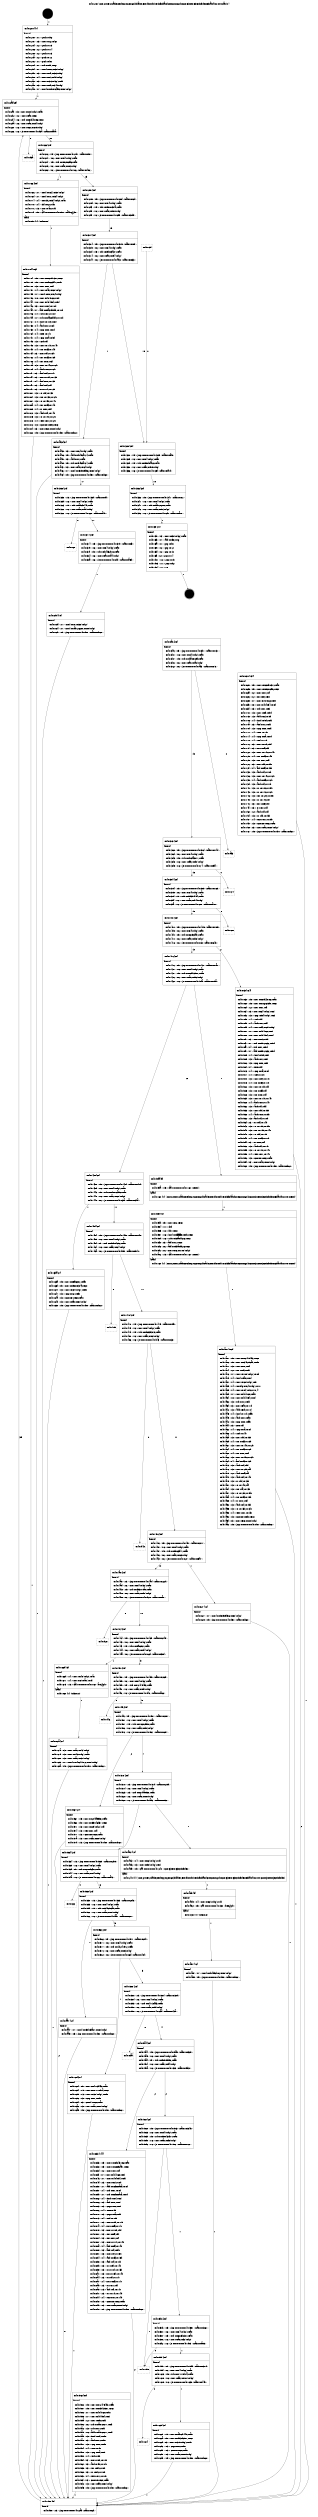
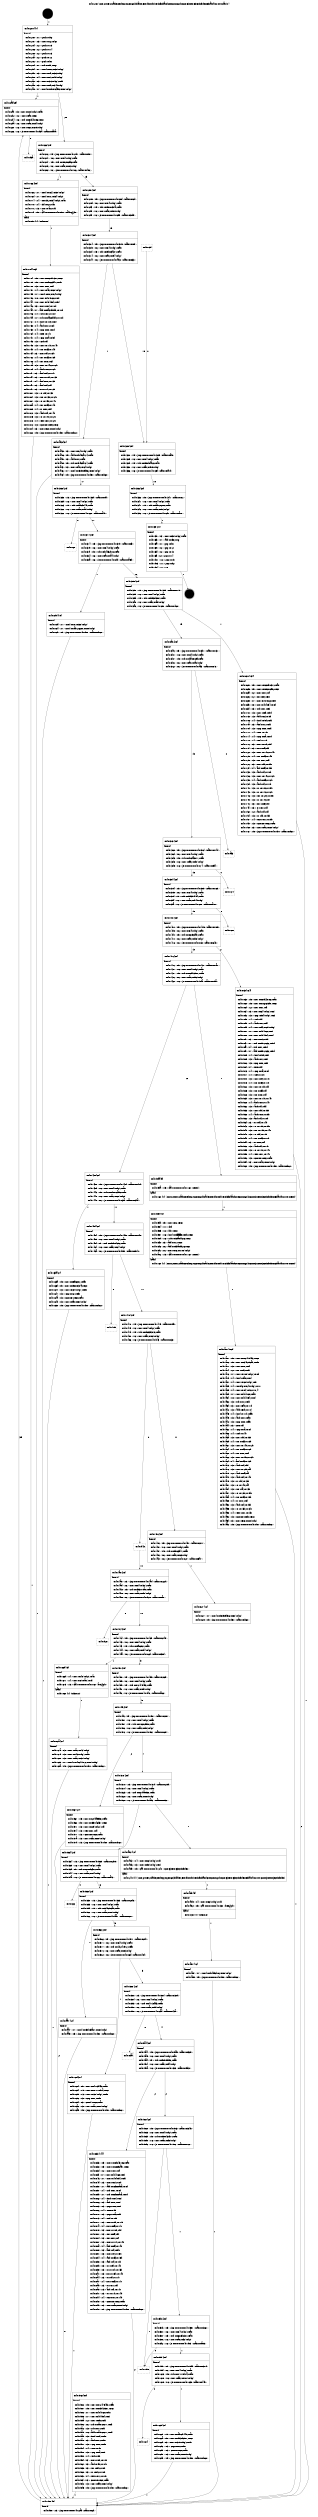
(48, 138) -> (62, 117)
none -> (153, 594)
(159, 1566) -> (140, 1559)
(105, 1720) -> none
(289, 2131) -> none
